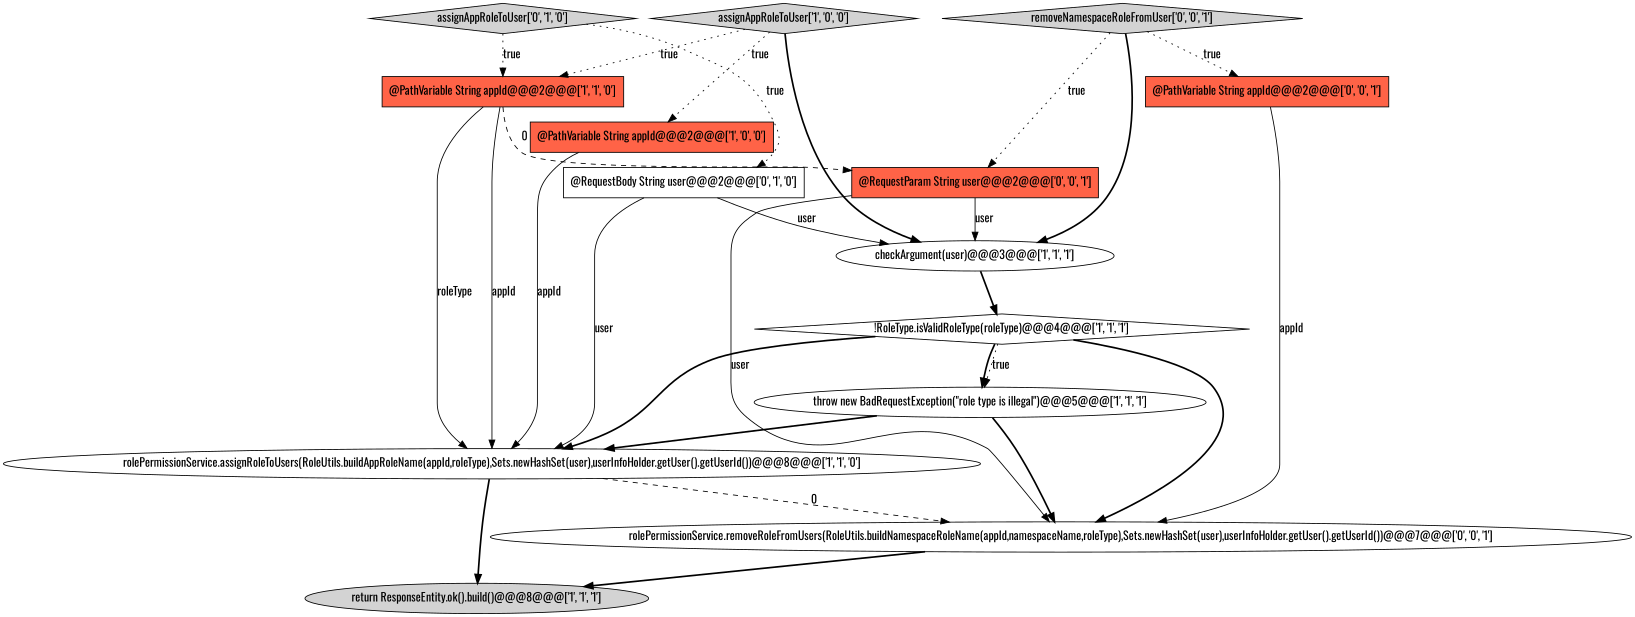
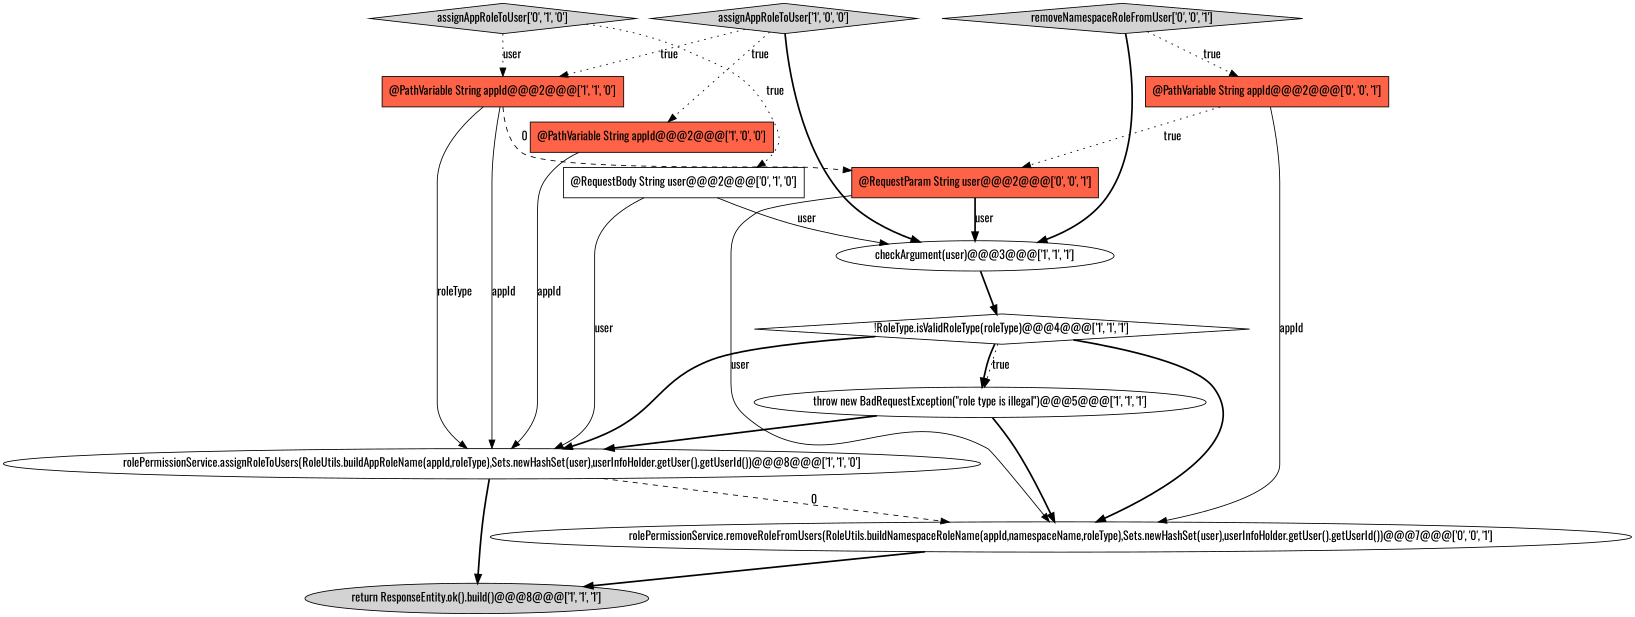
(512, 55) -> (512, 55)
(1052, 97) -> (1121, 137)
(975, 215) -> (975, 215)
